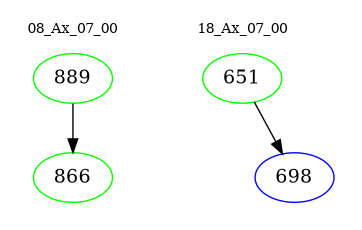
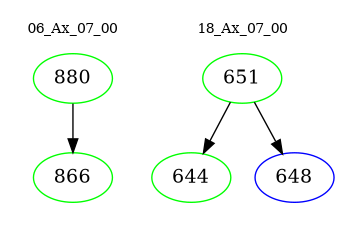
(73, 30) -> (73, 30)
(73, 78) -> (73, 78)
none -> (191, 178)
(295, 178) -> (295, 178)
